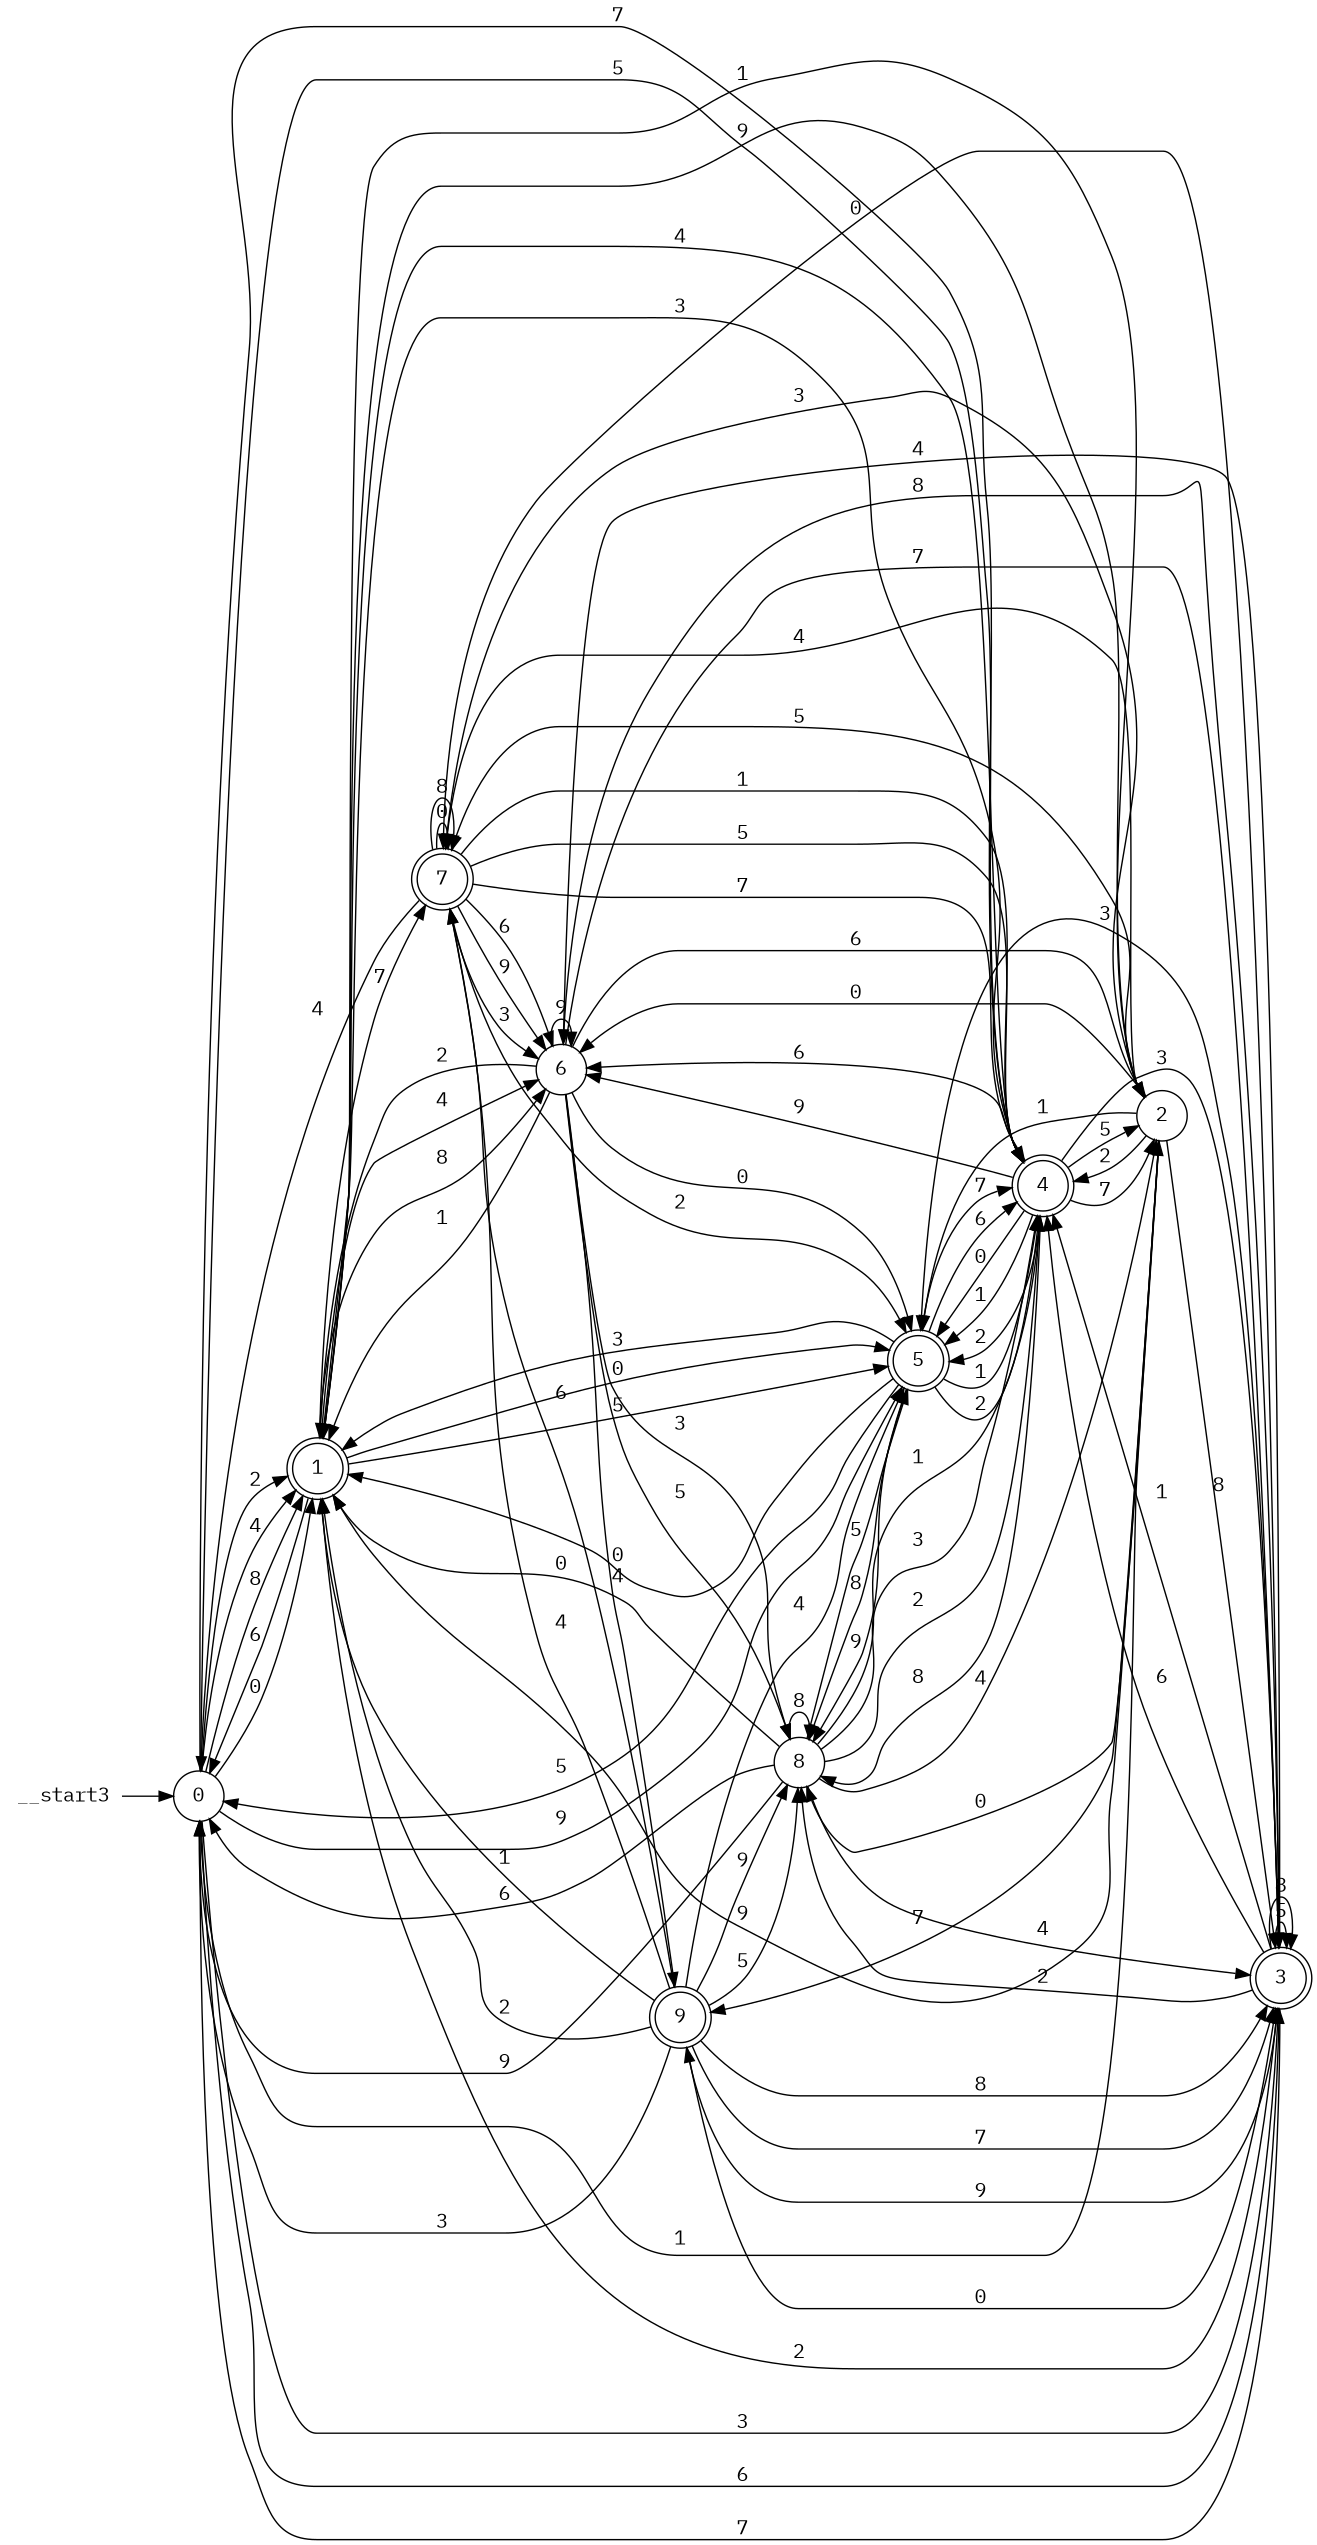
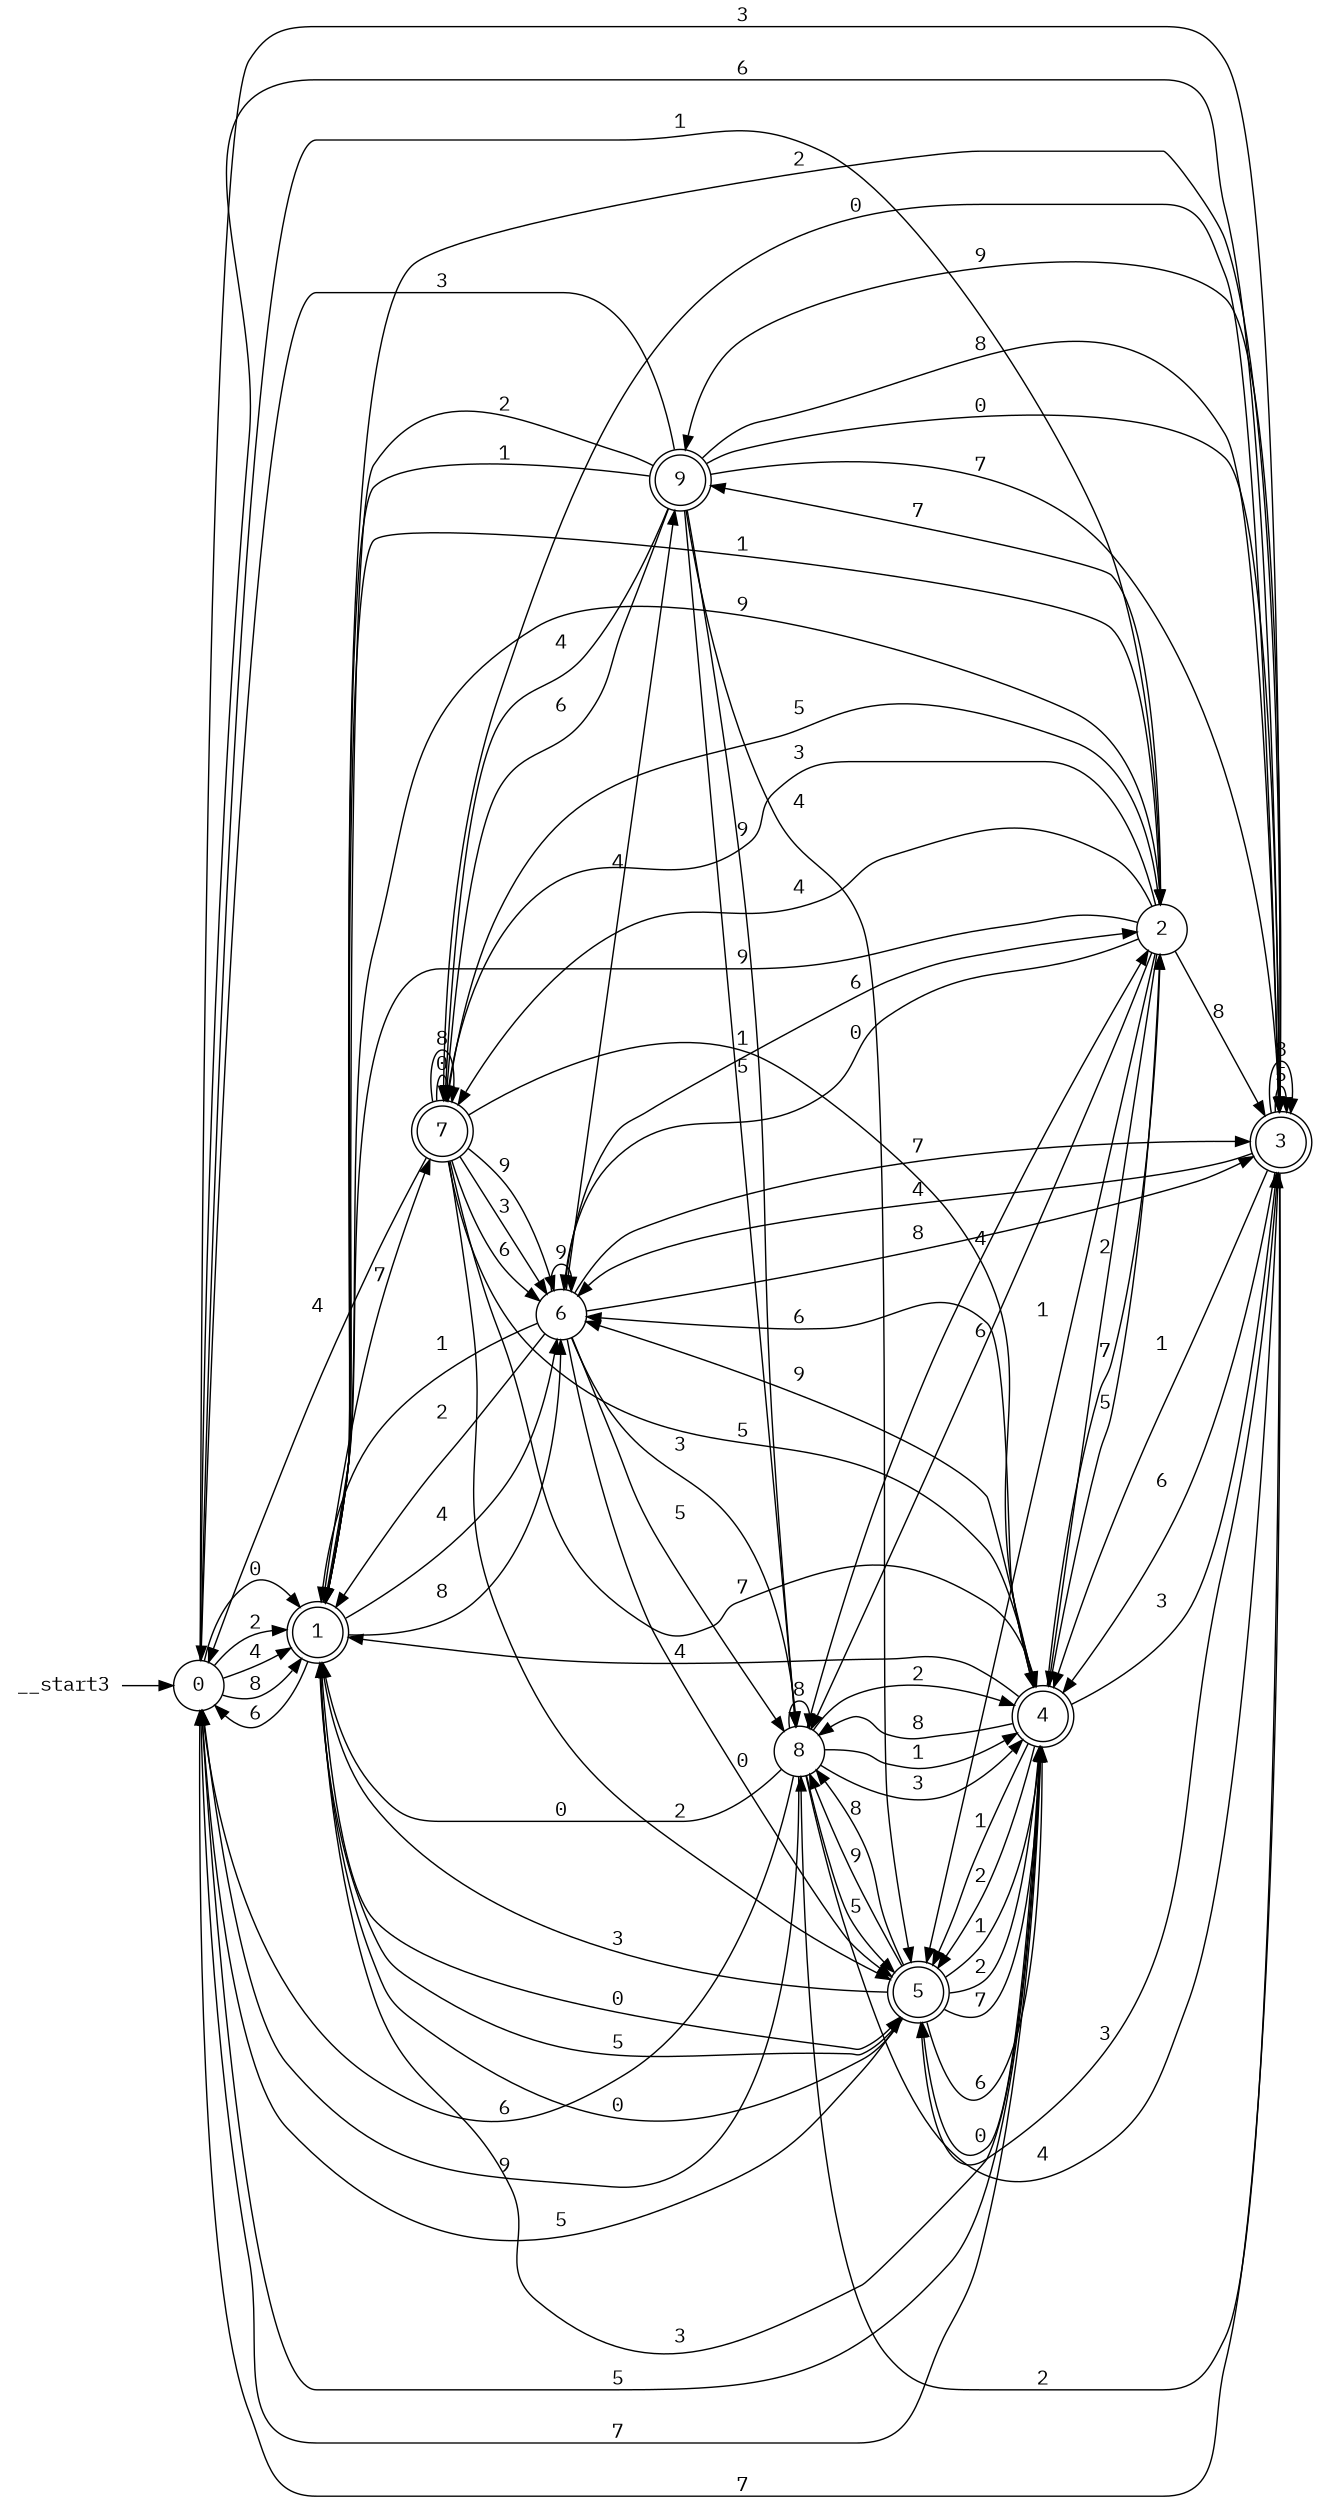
(655, 1785) -> none
(981, 1802) -> (981, 1332)
